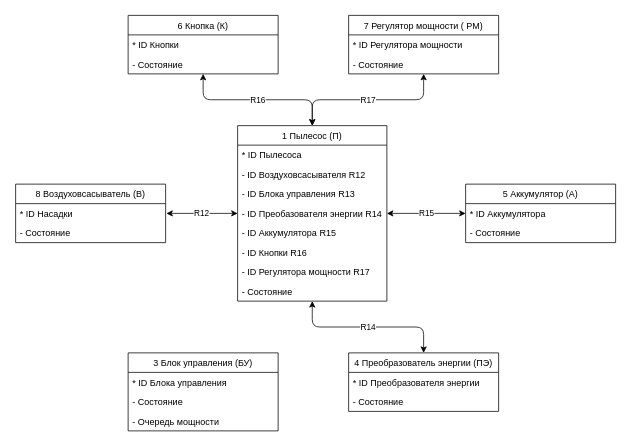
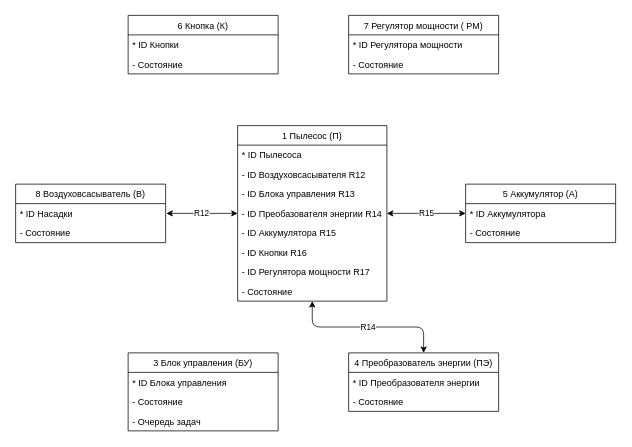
(254, 100) -> none
(376, 100) -> none
(175, 422) -> (167, 422)
